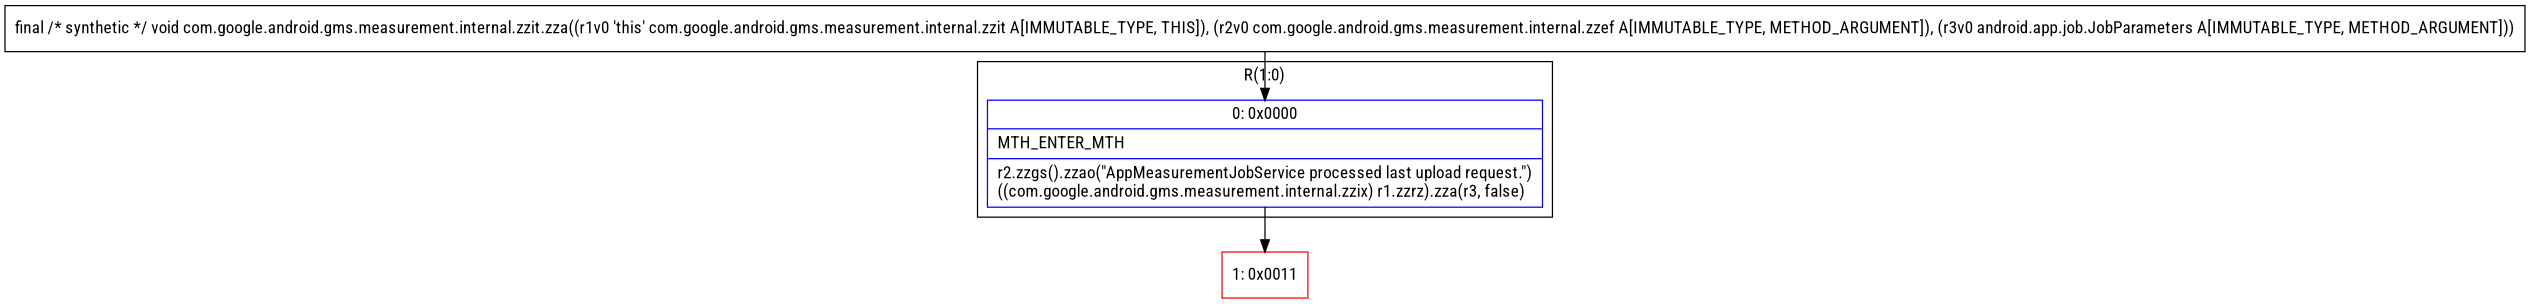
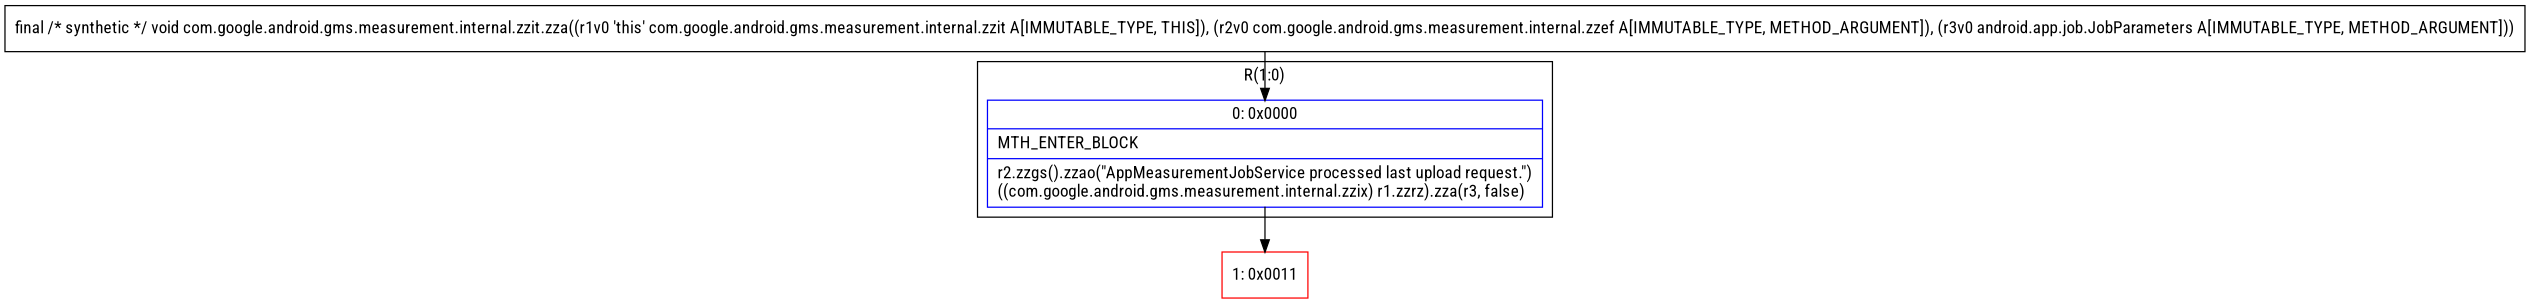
(1062, 143) -> (1068, 143)
